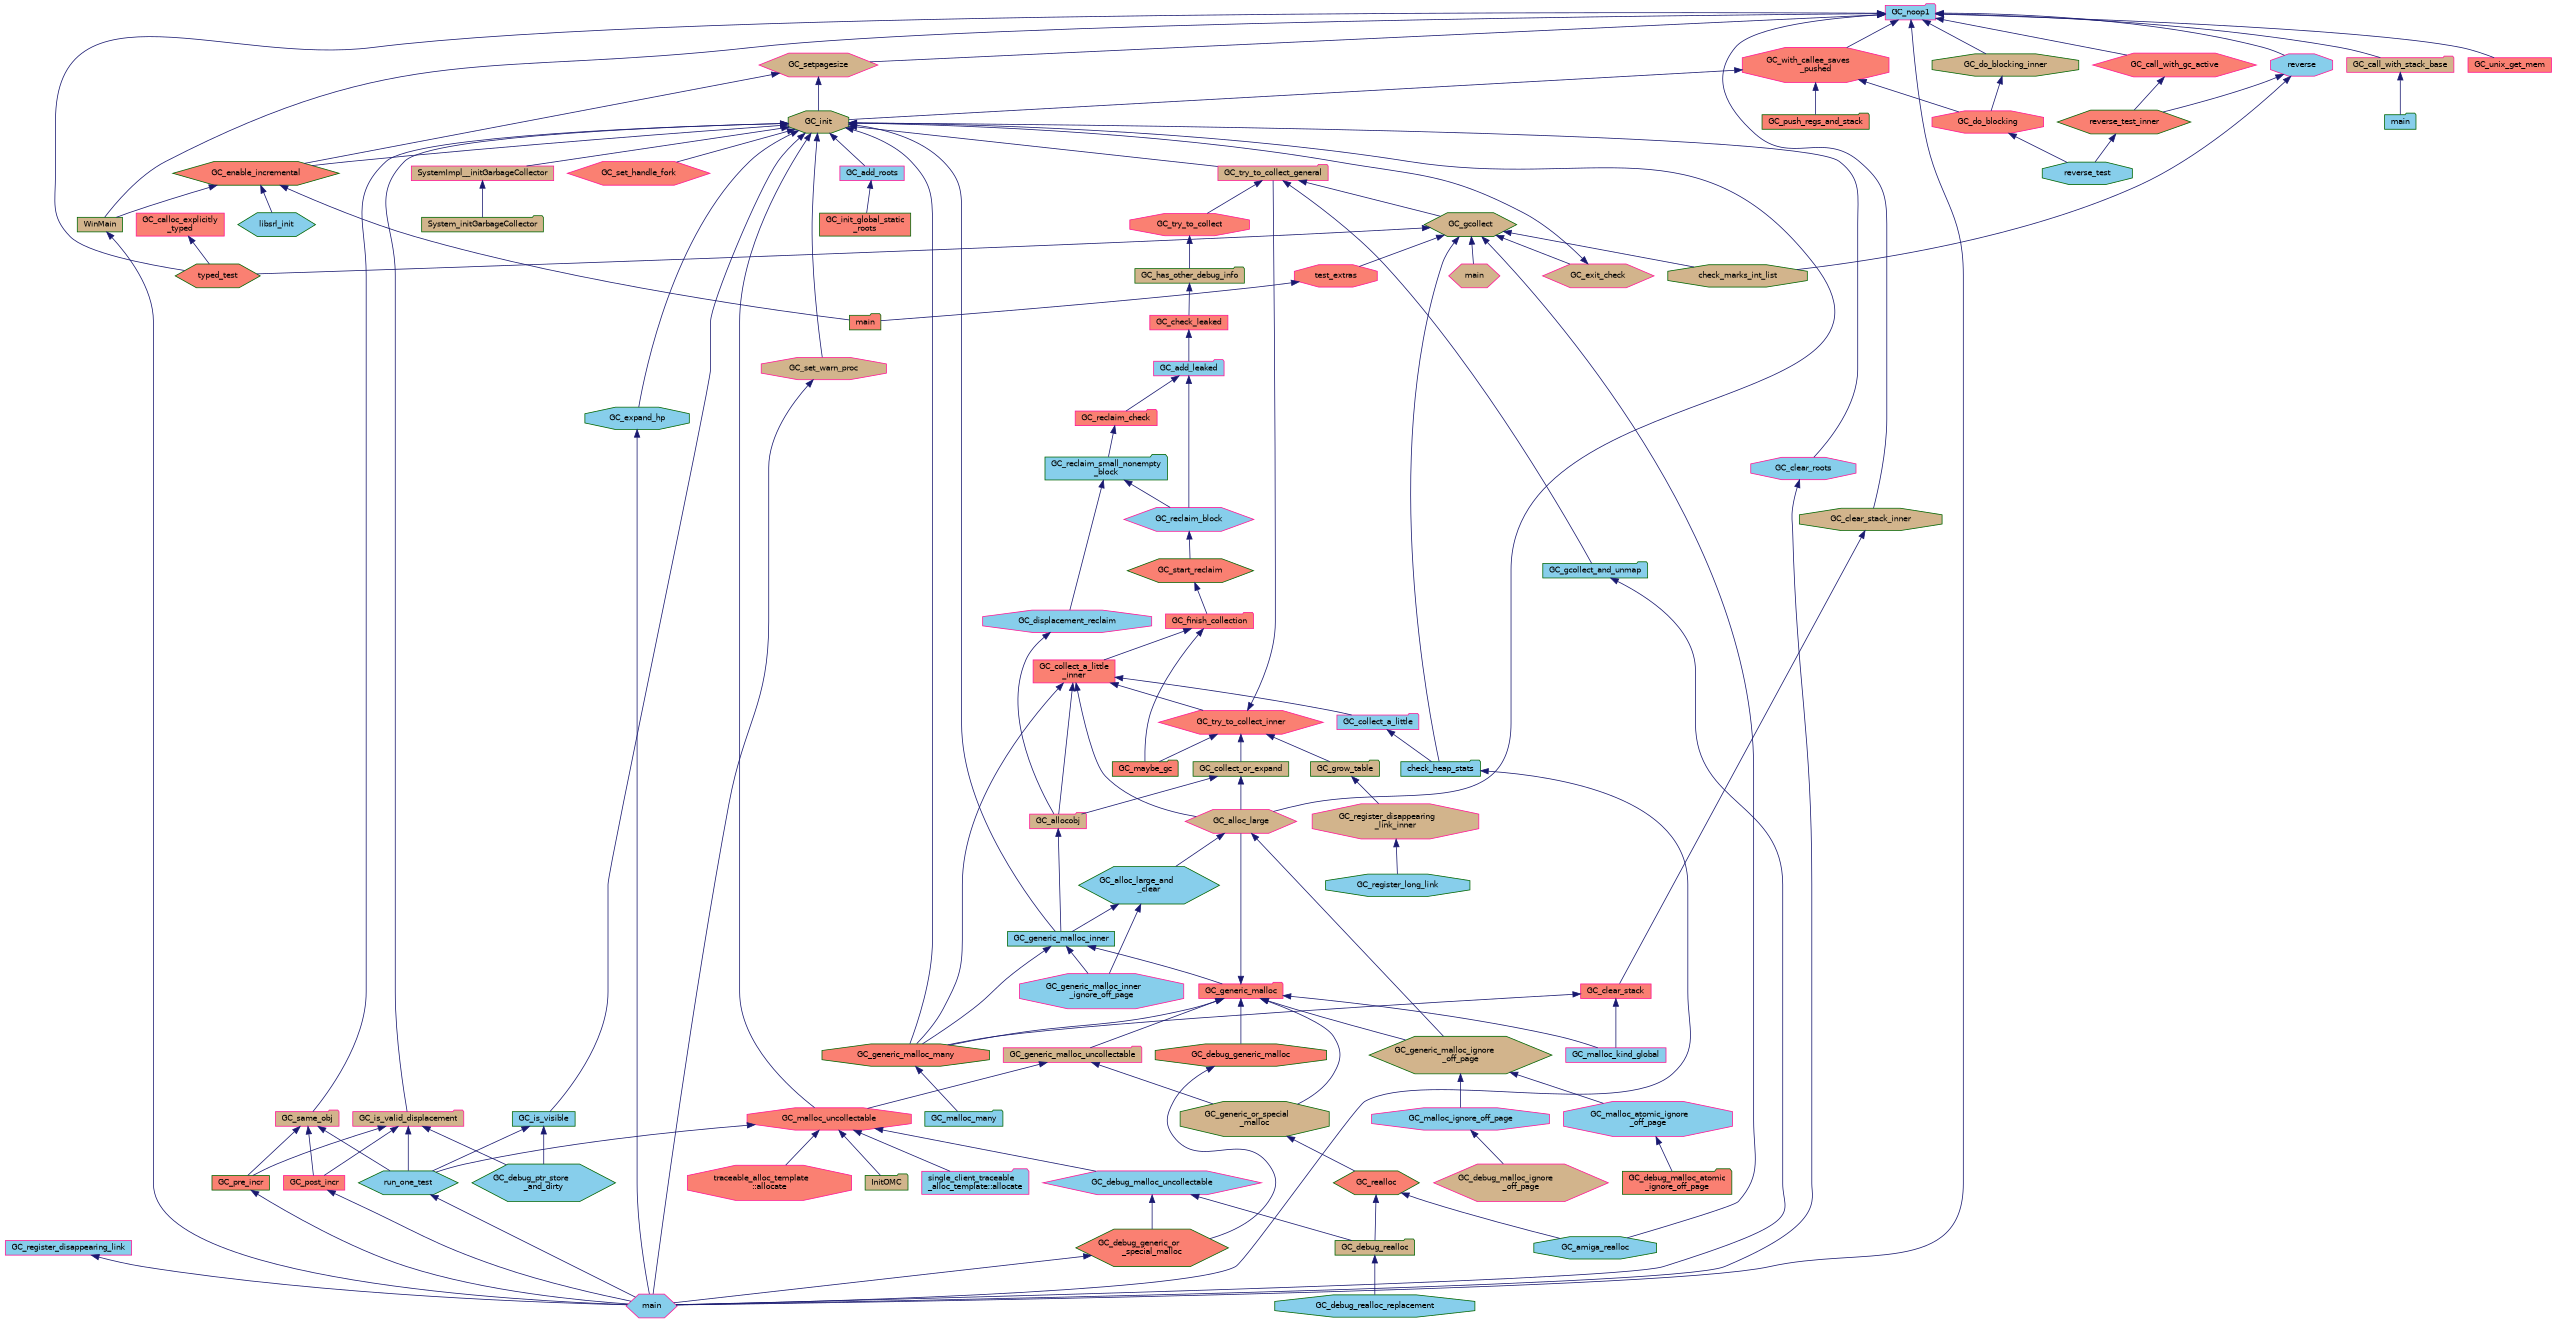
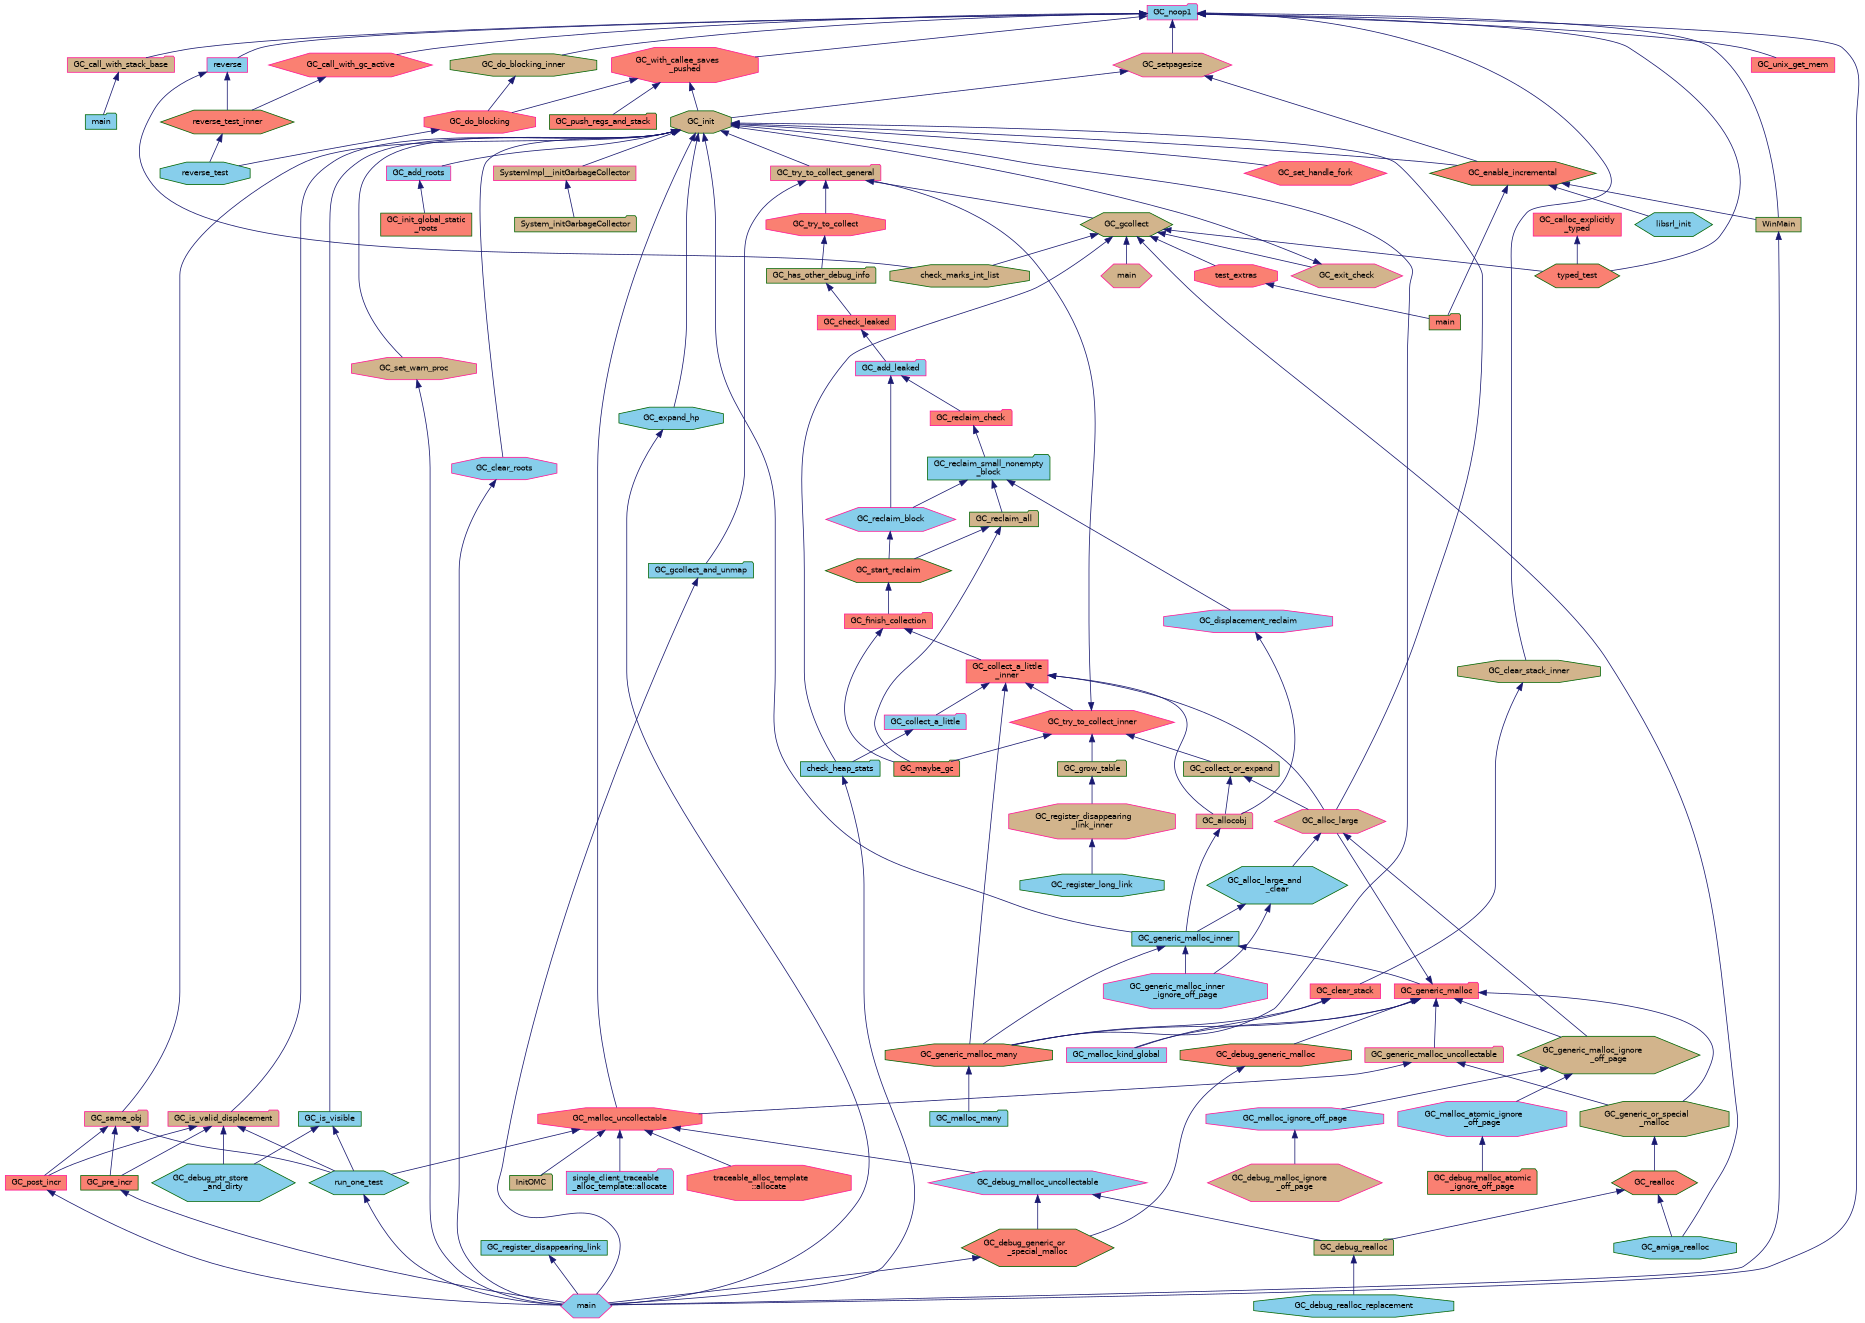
(2302, 65) -> (227, 65)
none -> (1004, 519)
(68, 1248) -> (544, 1248)
